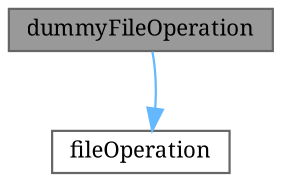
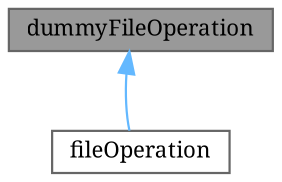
(156, 80) -> (126, 102)
